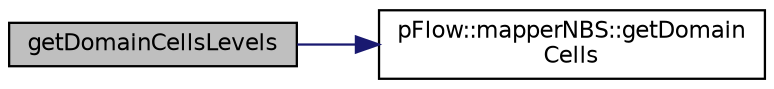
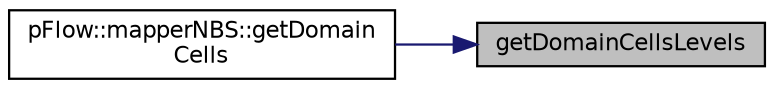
(326, 45) -> (424, 45)
